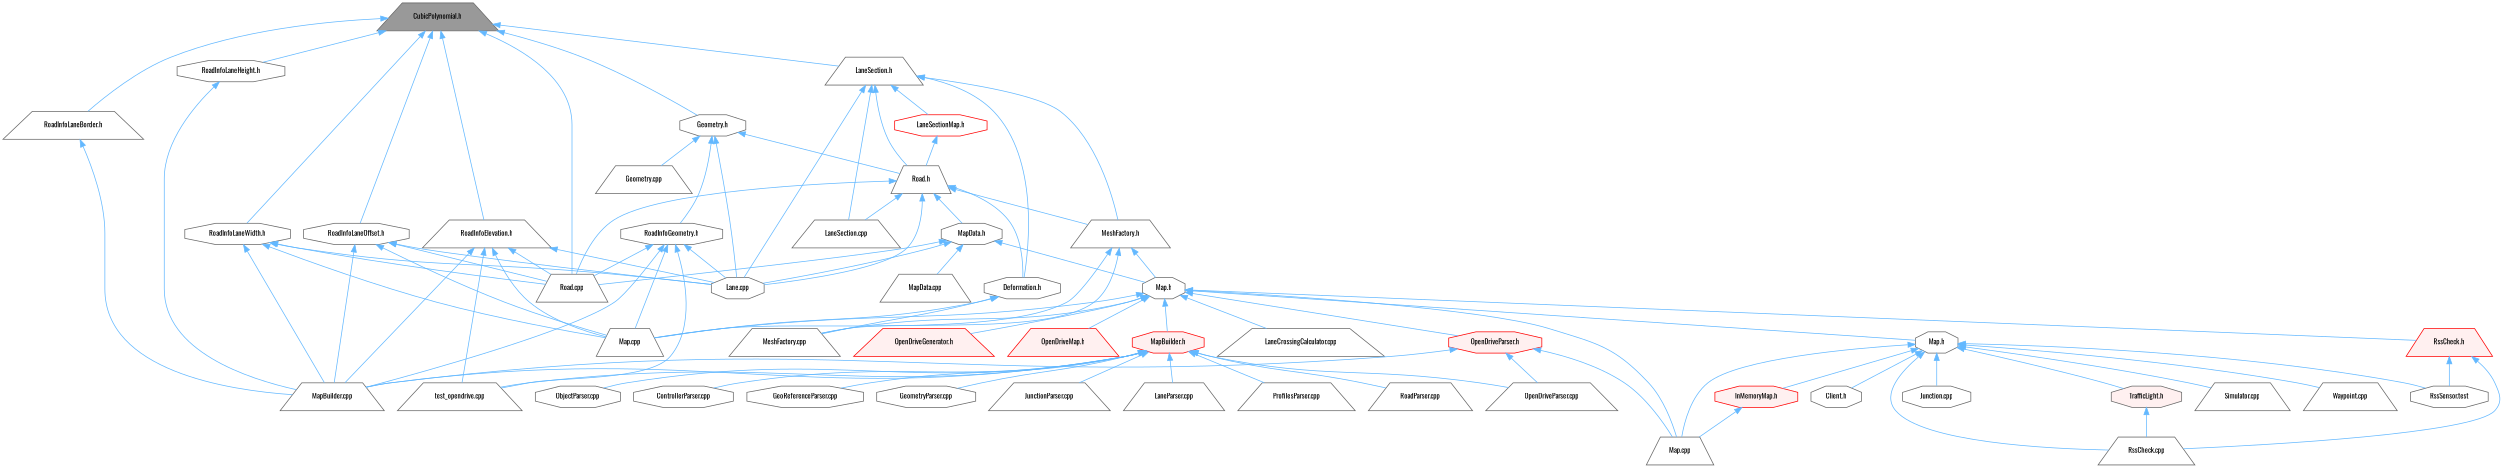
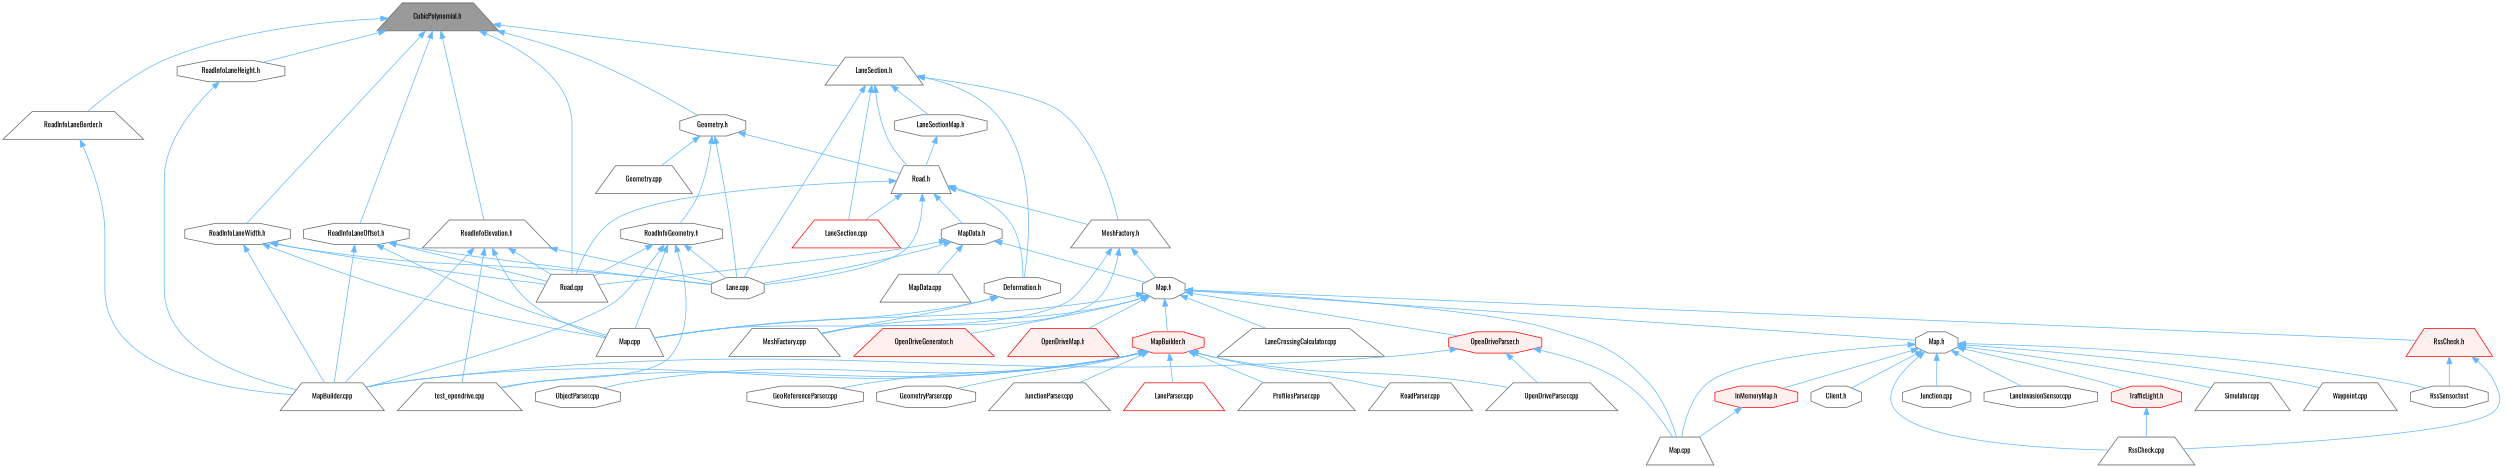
(941, 125) -> (941, 125)
(846, 234) -> (846, 234)
(683, 397) -> none
(1174, 397) -> (1174, 397)
none -> (2041, 397)
(2146, 397) -> (2146, 397)
